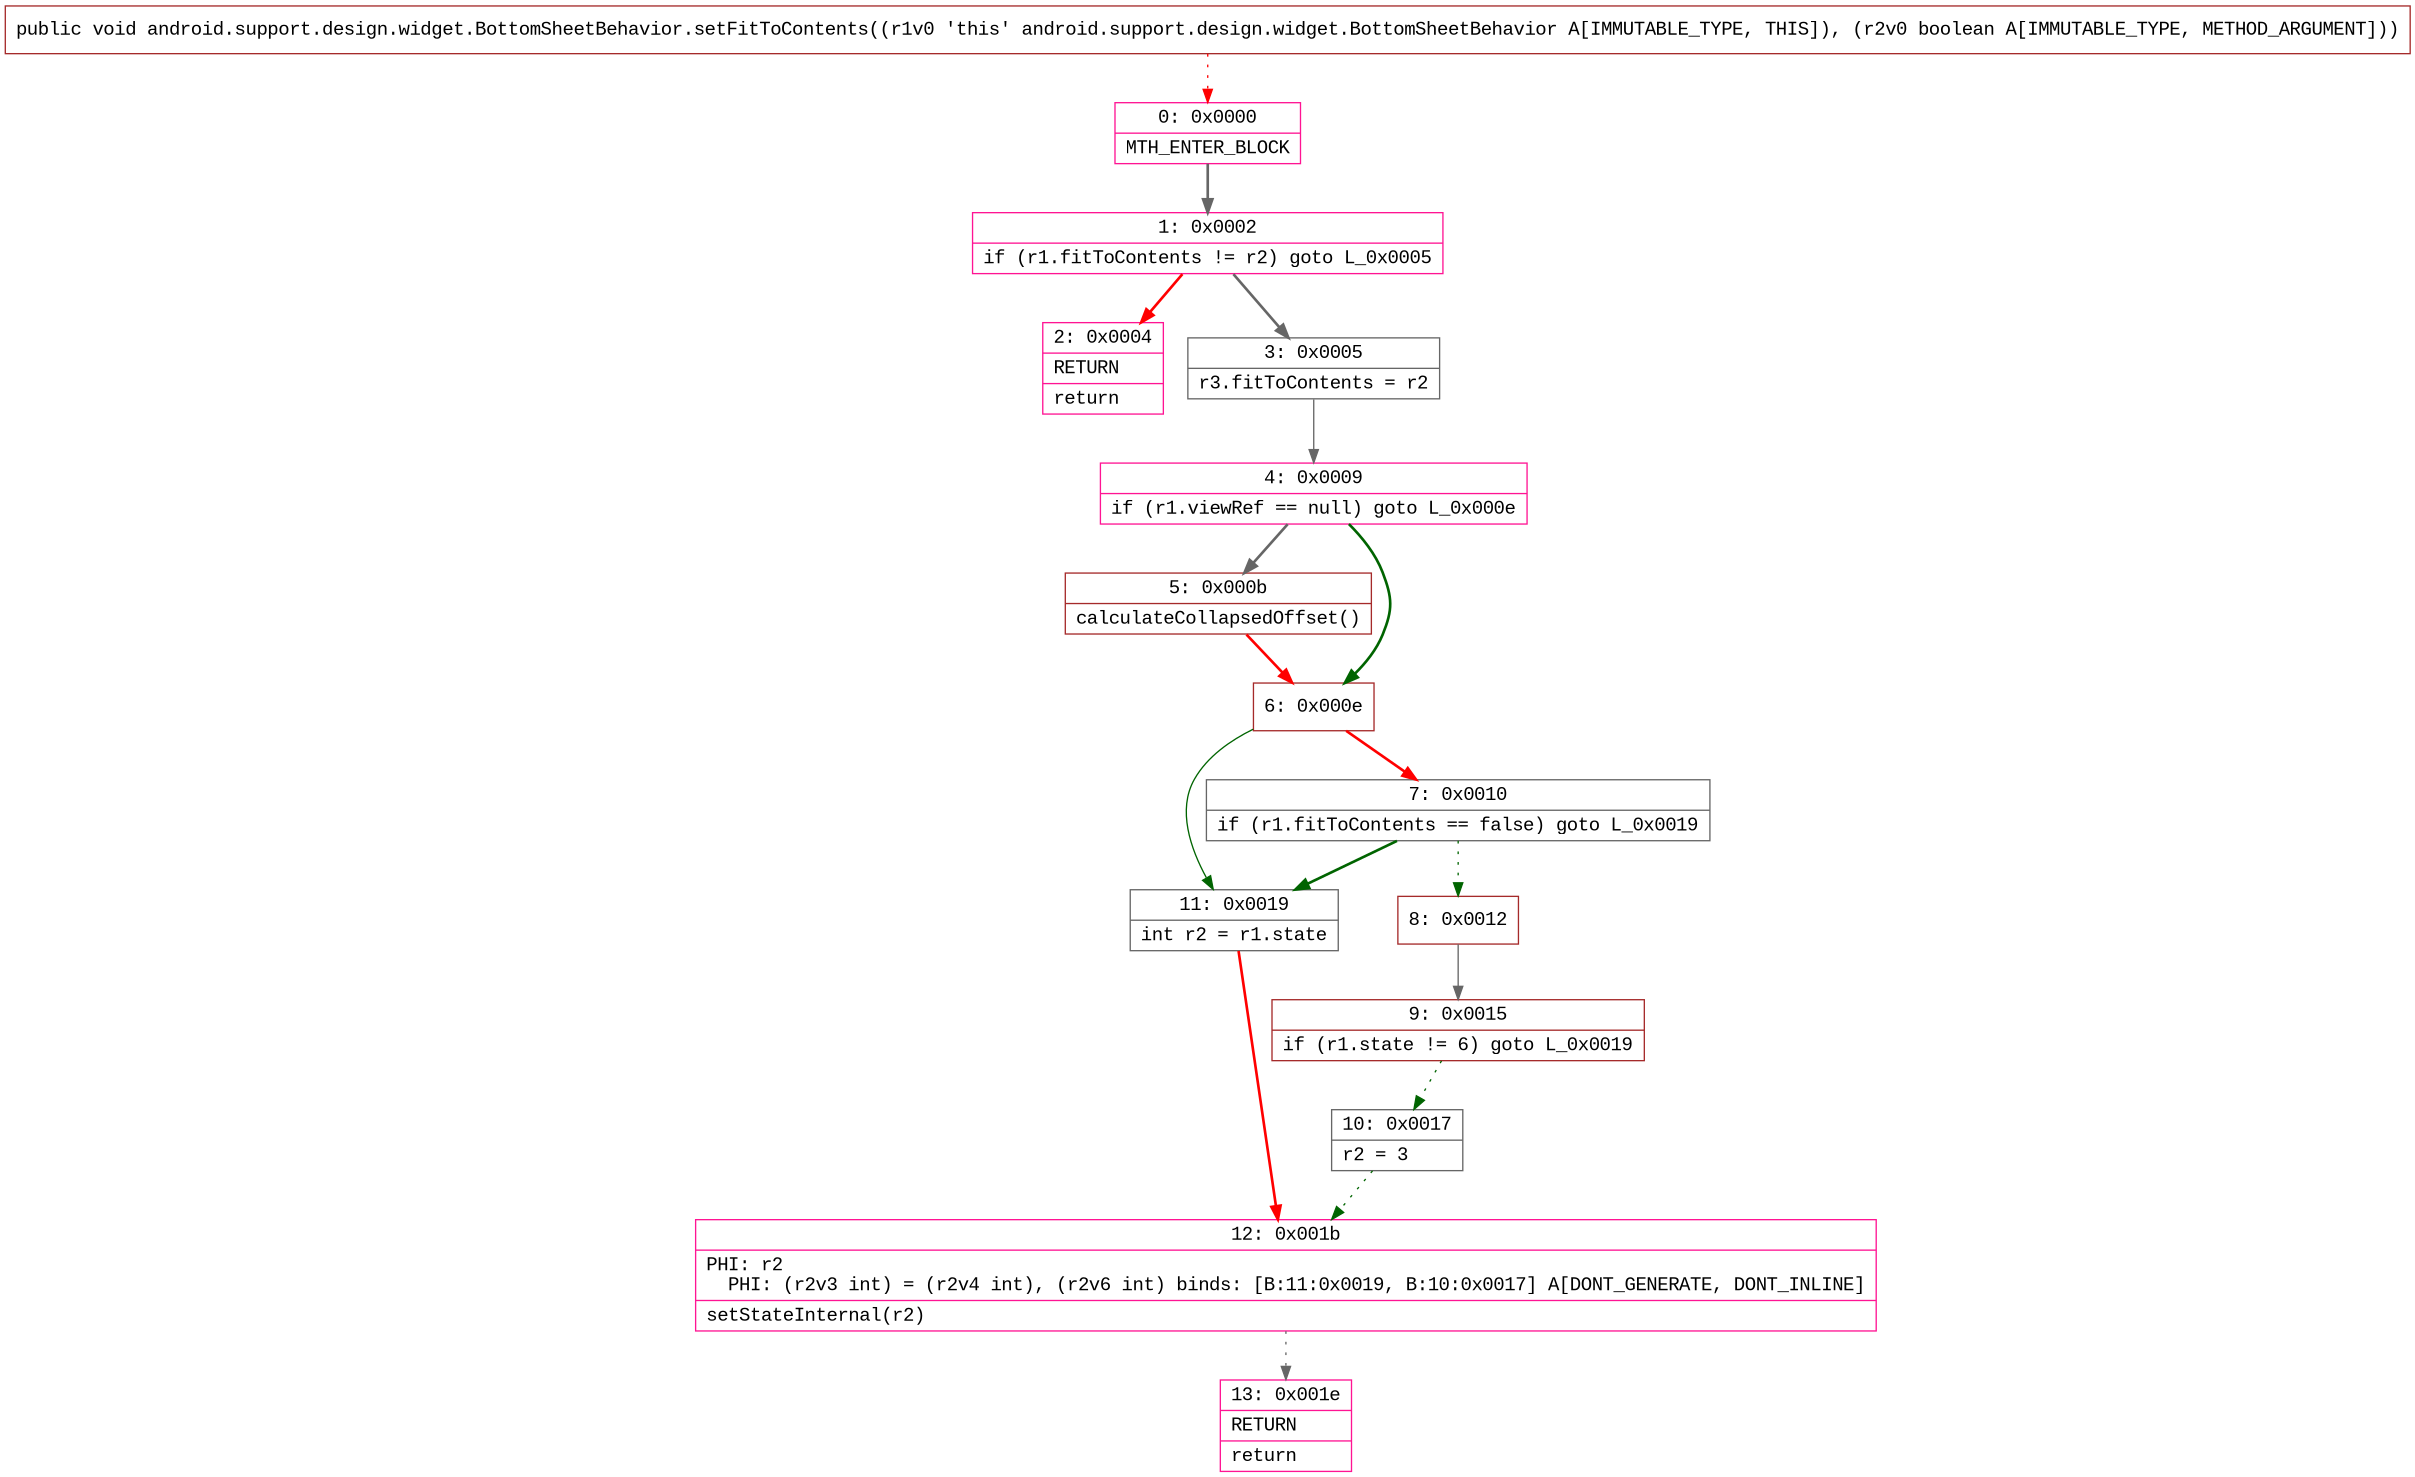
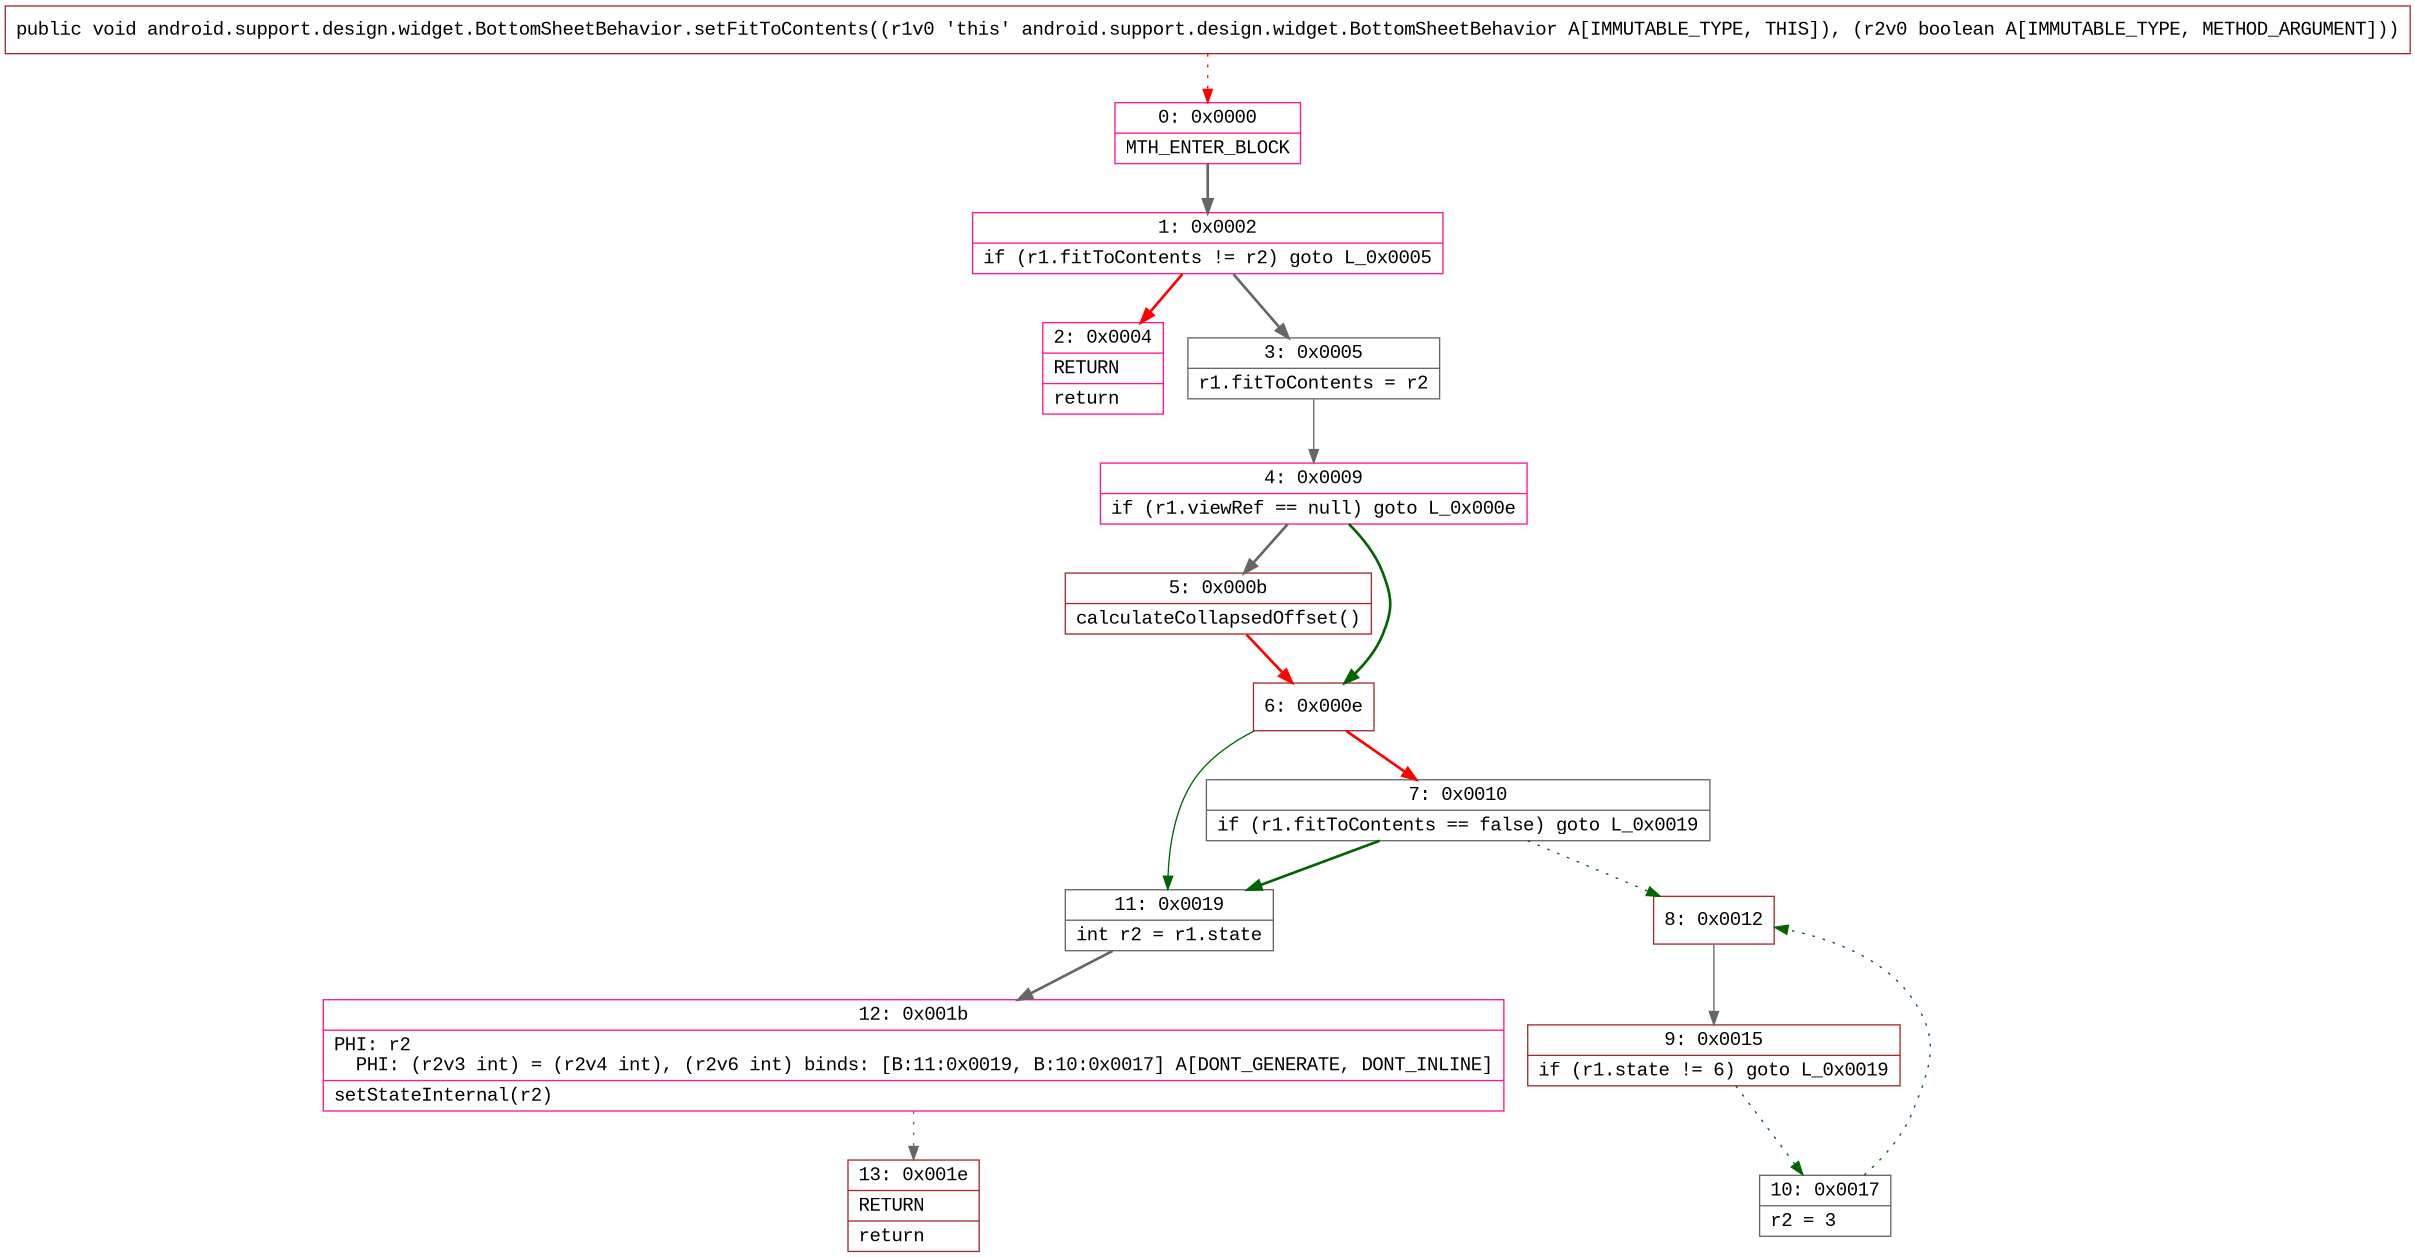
(1314, 383) -> (1314, 383)
(1257, 1078) -> (1072, 972)
(1356, 1190) -> (1925, 1023)
(1286, 1426) -> (914, 1206)
